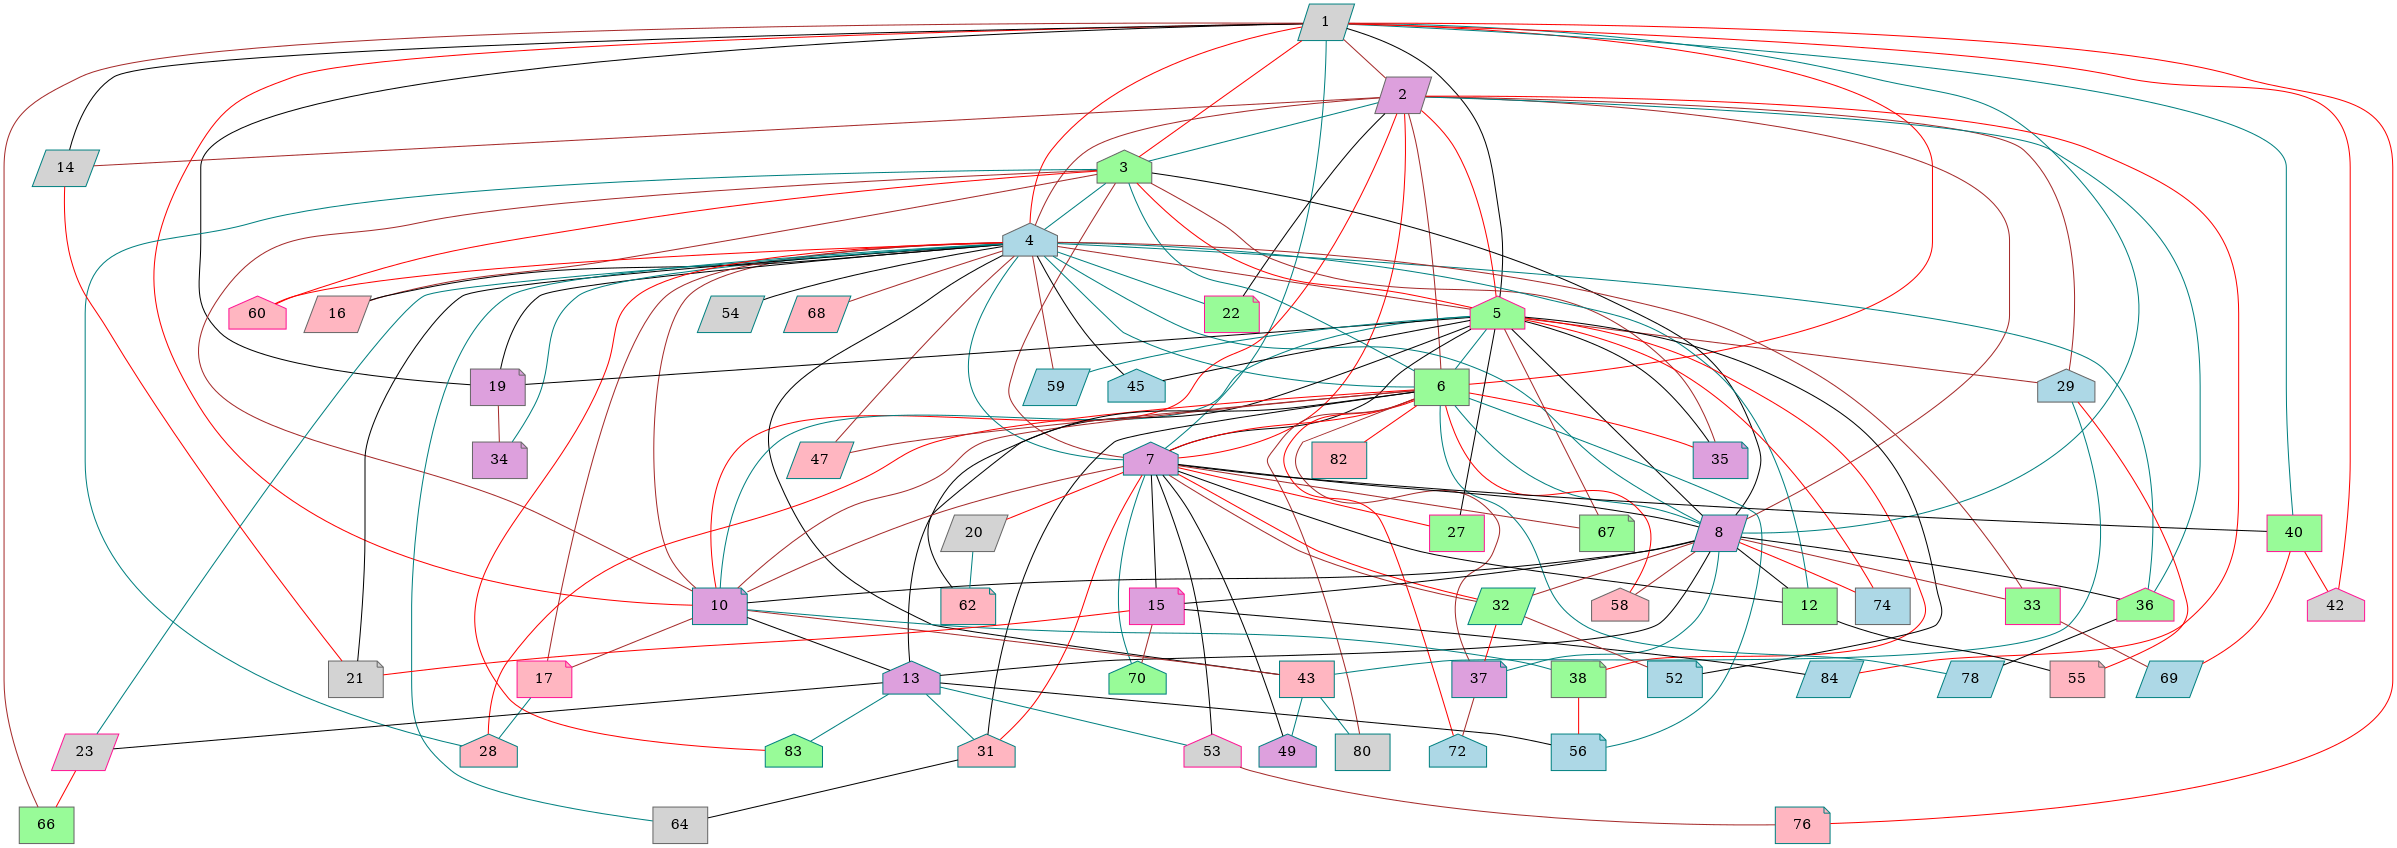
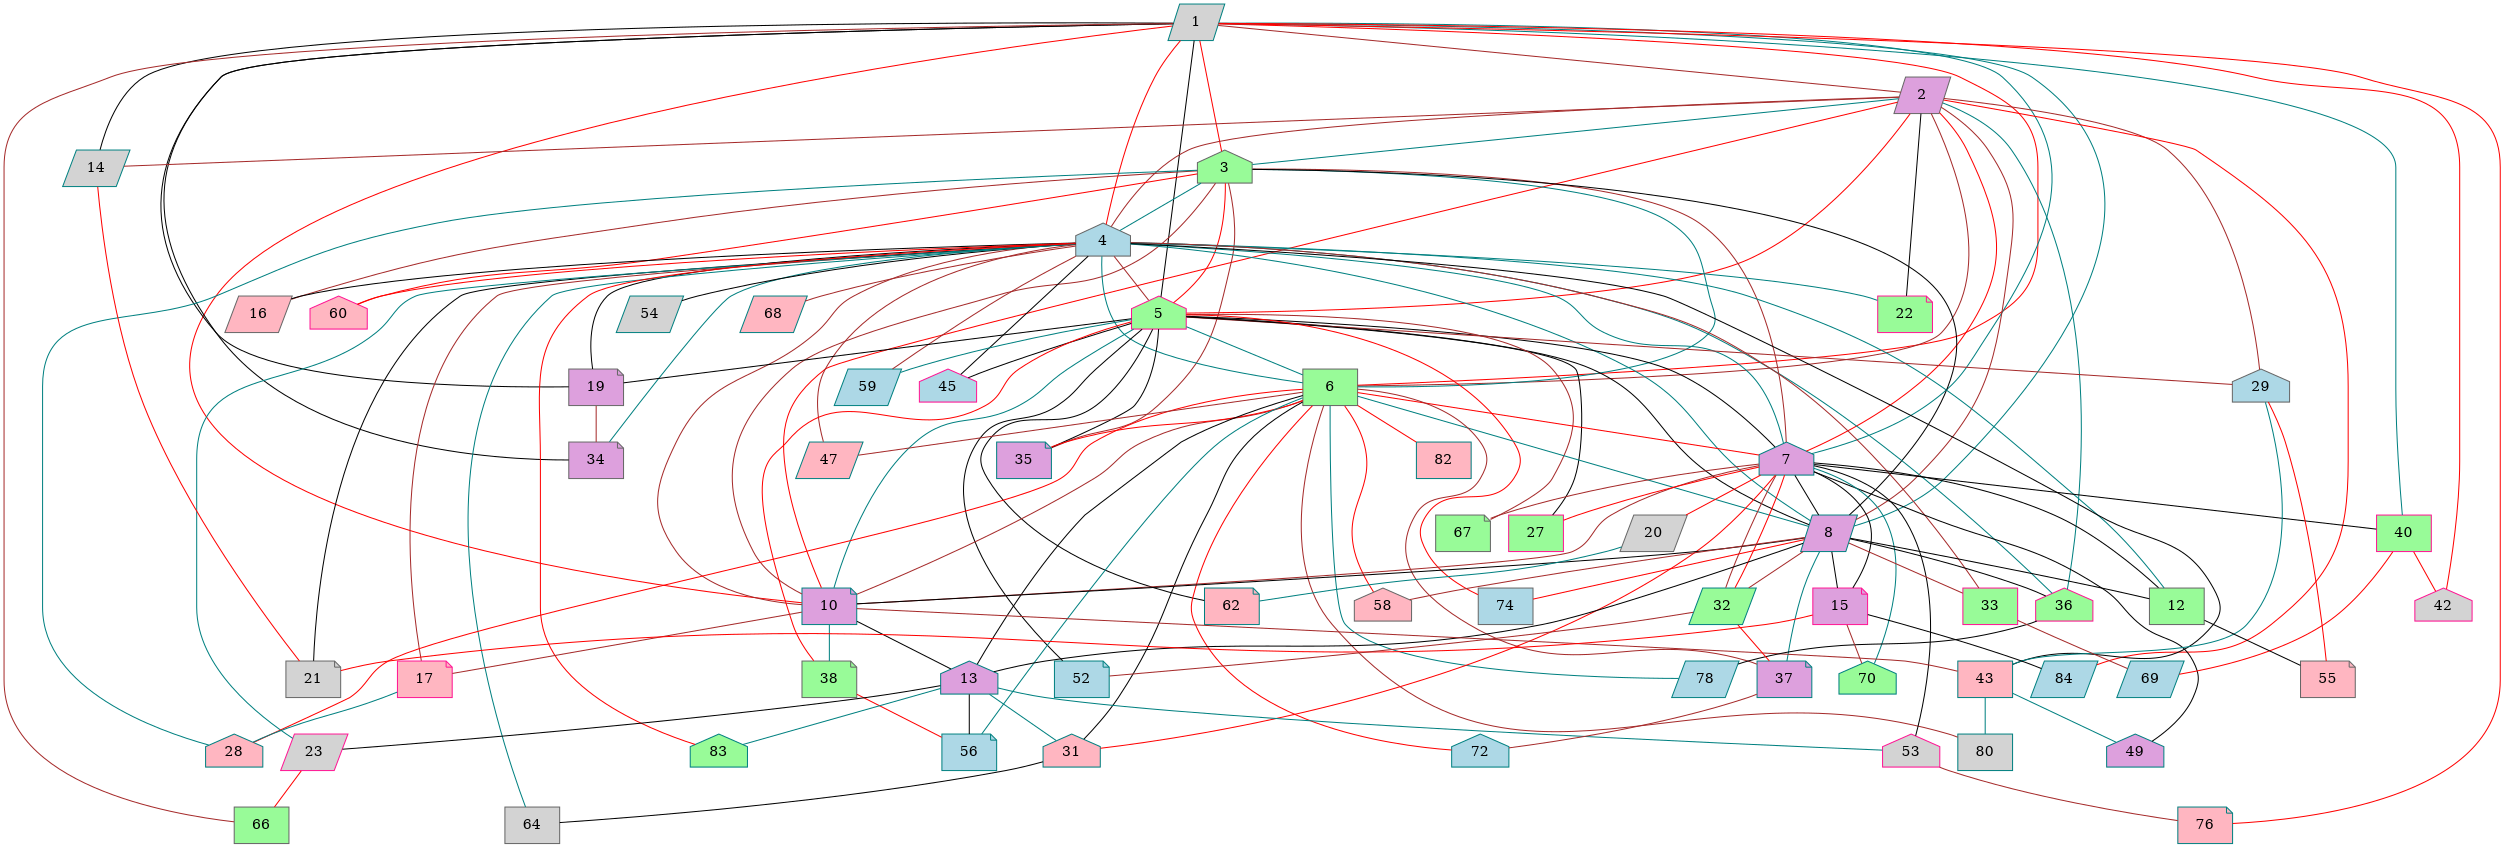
none -> (361, 55)
(1137, 387) -> (948, 387)
